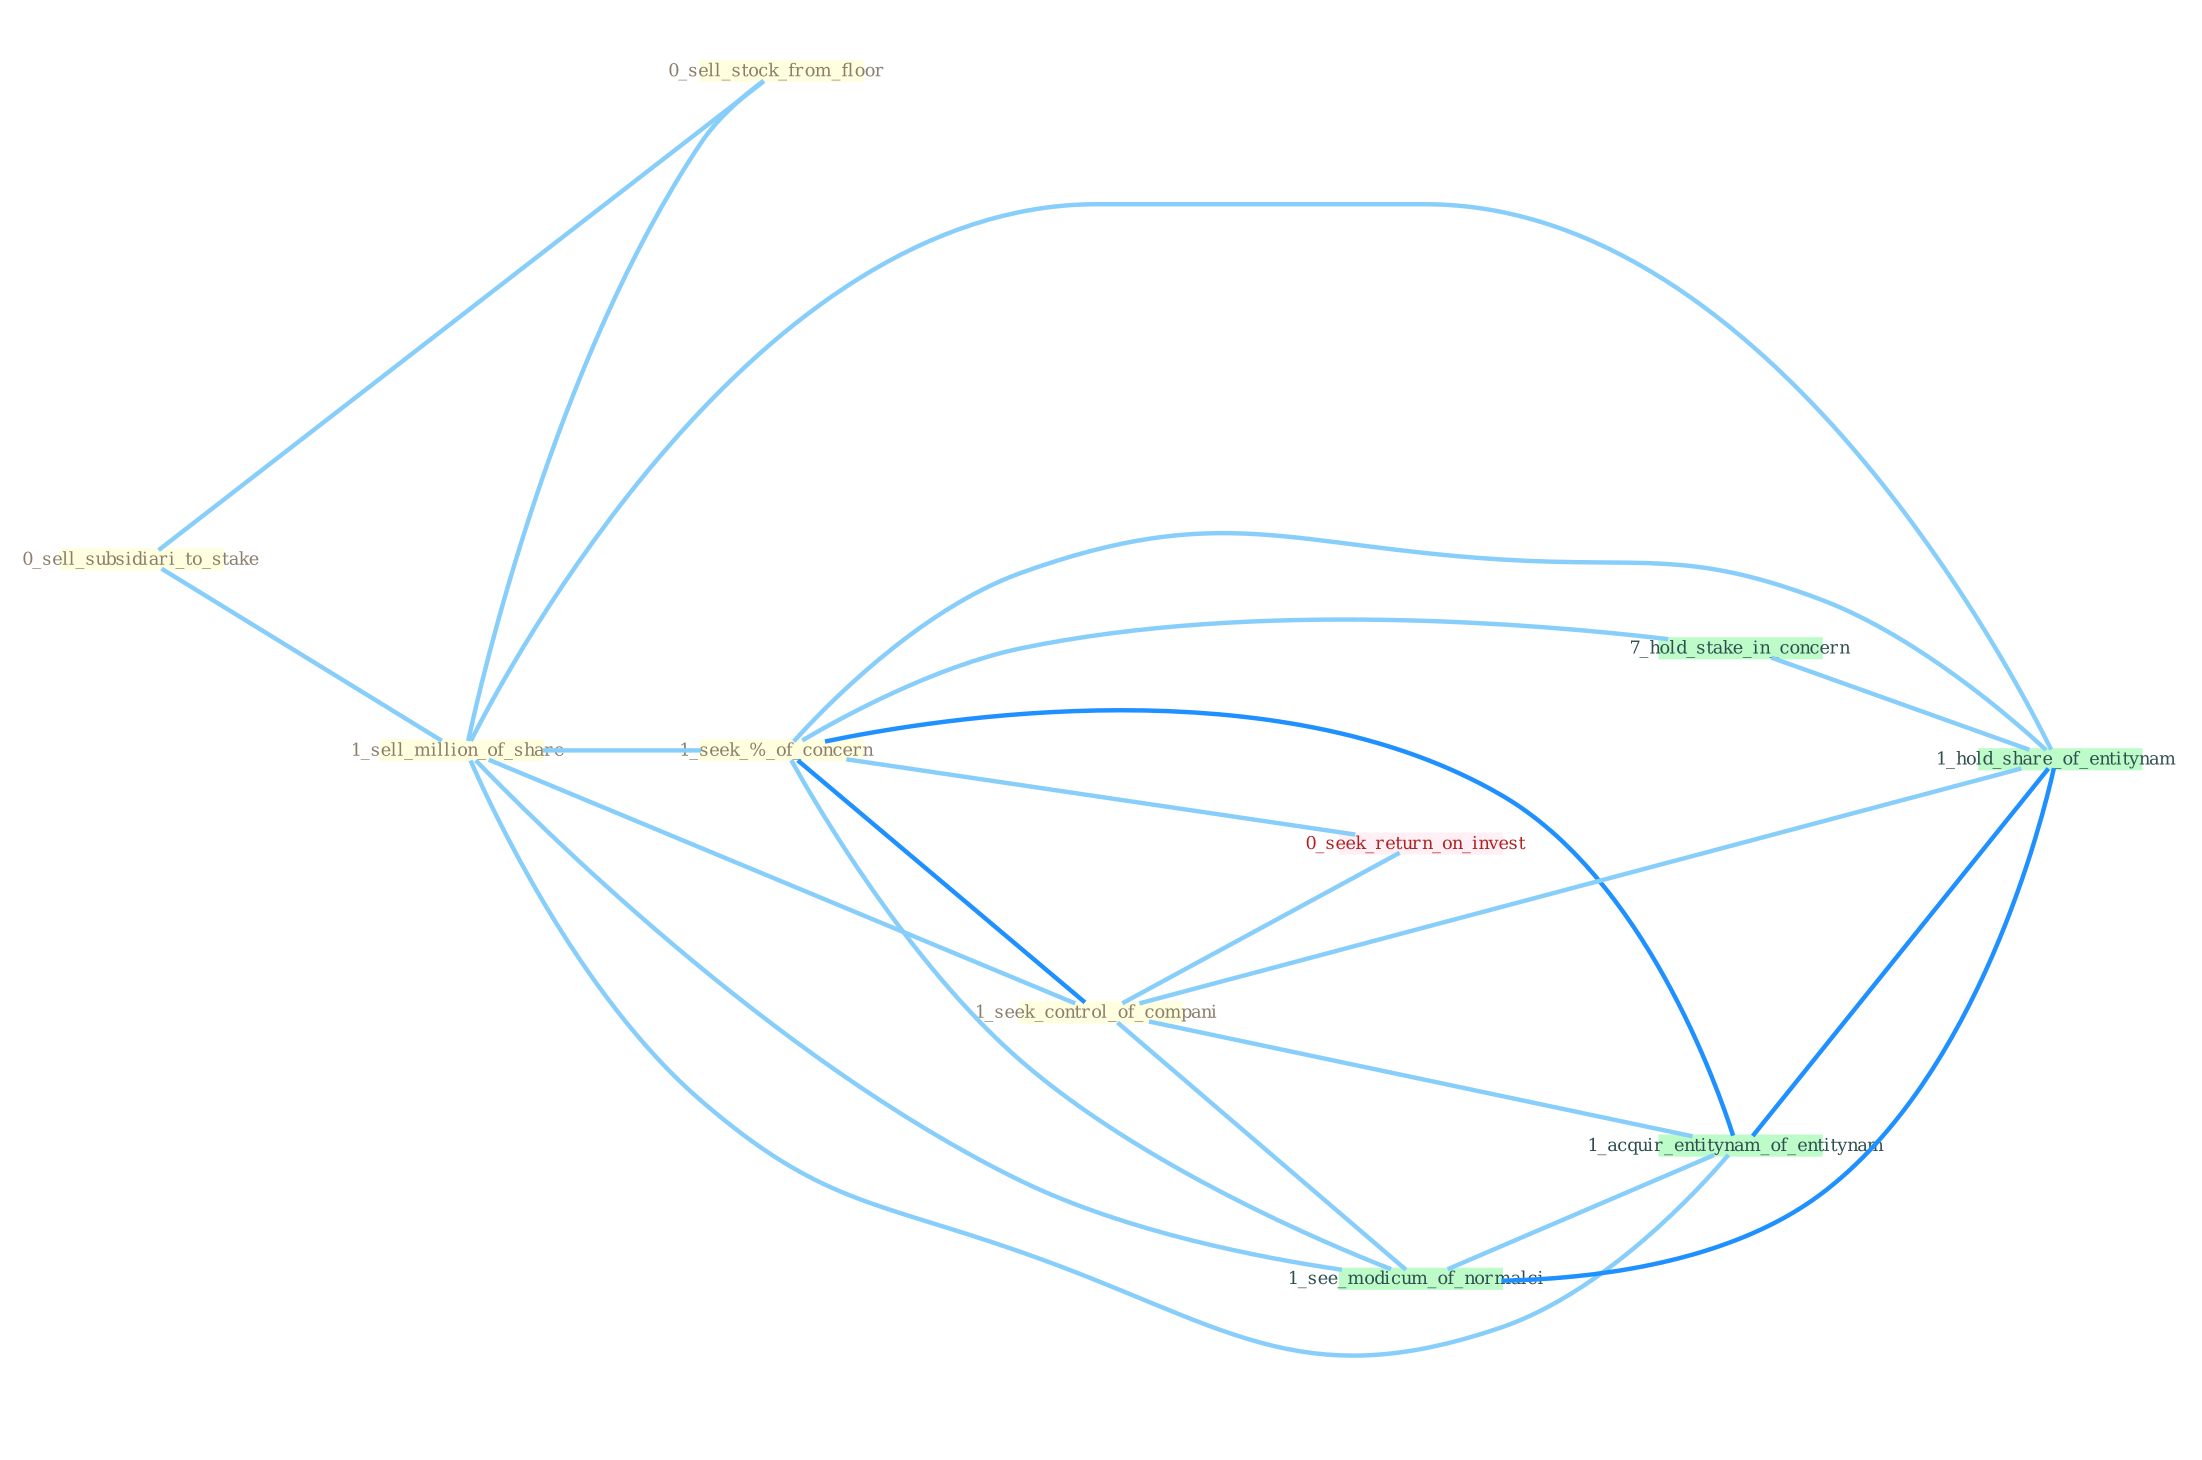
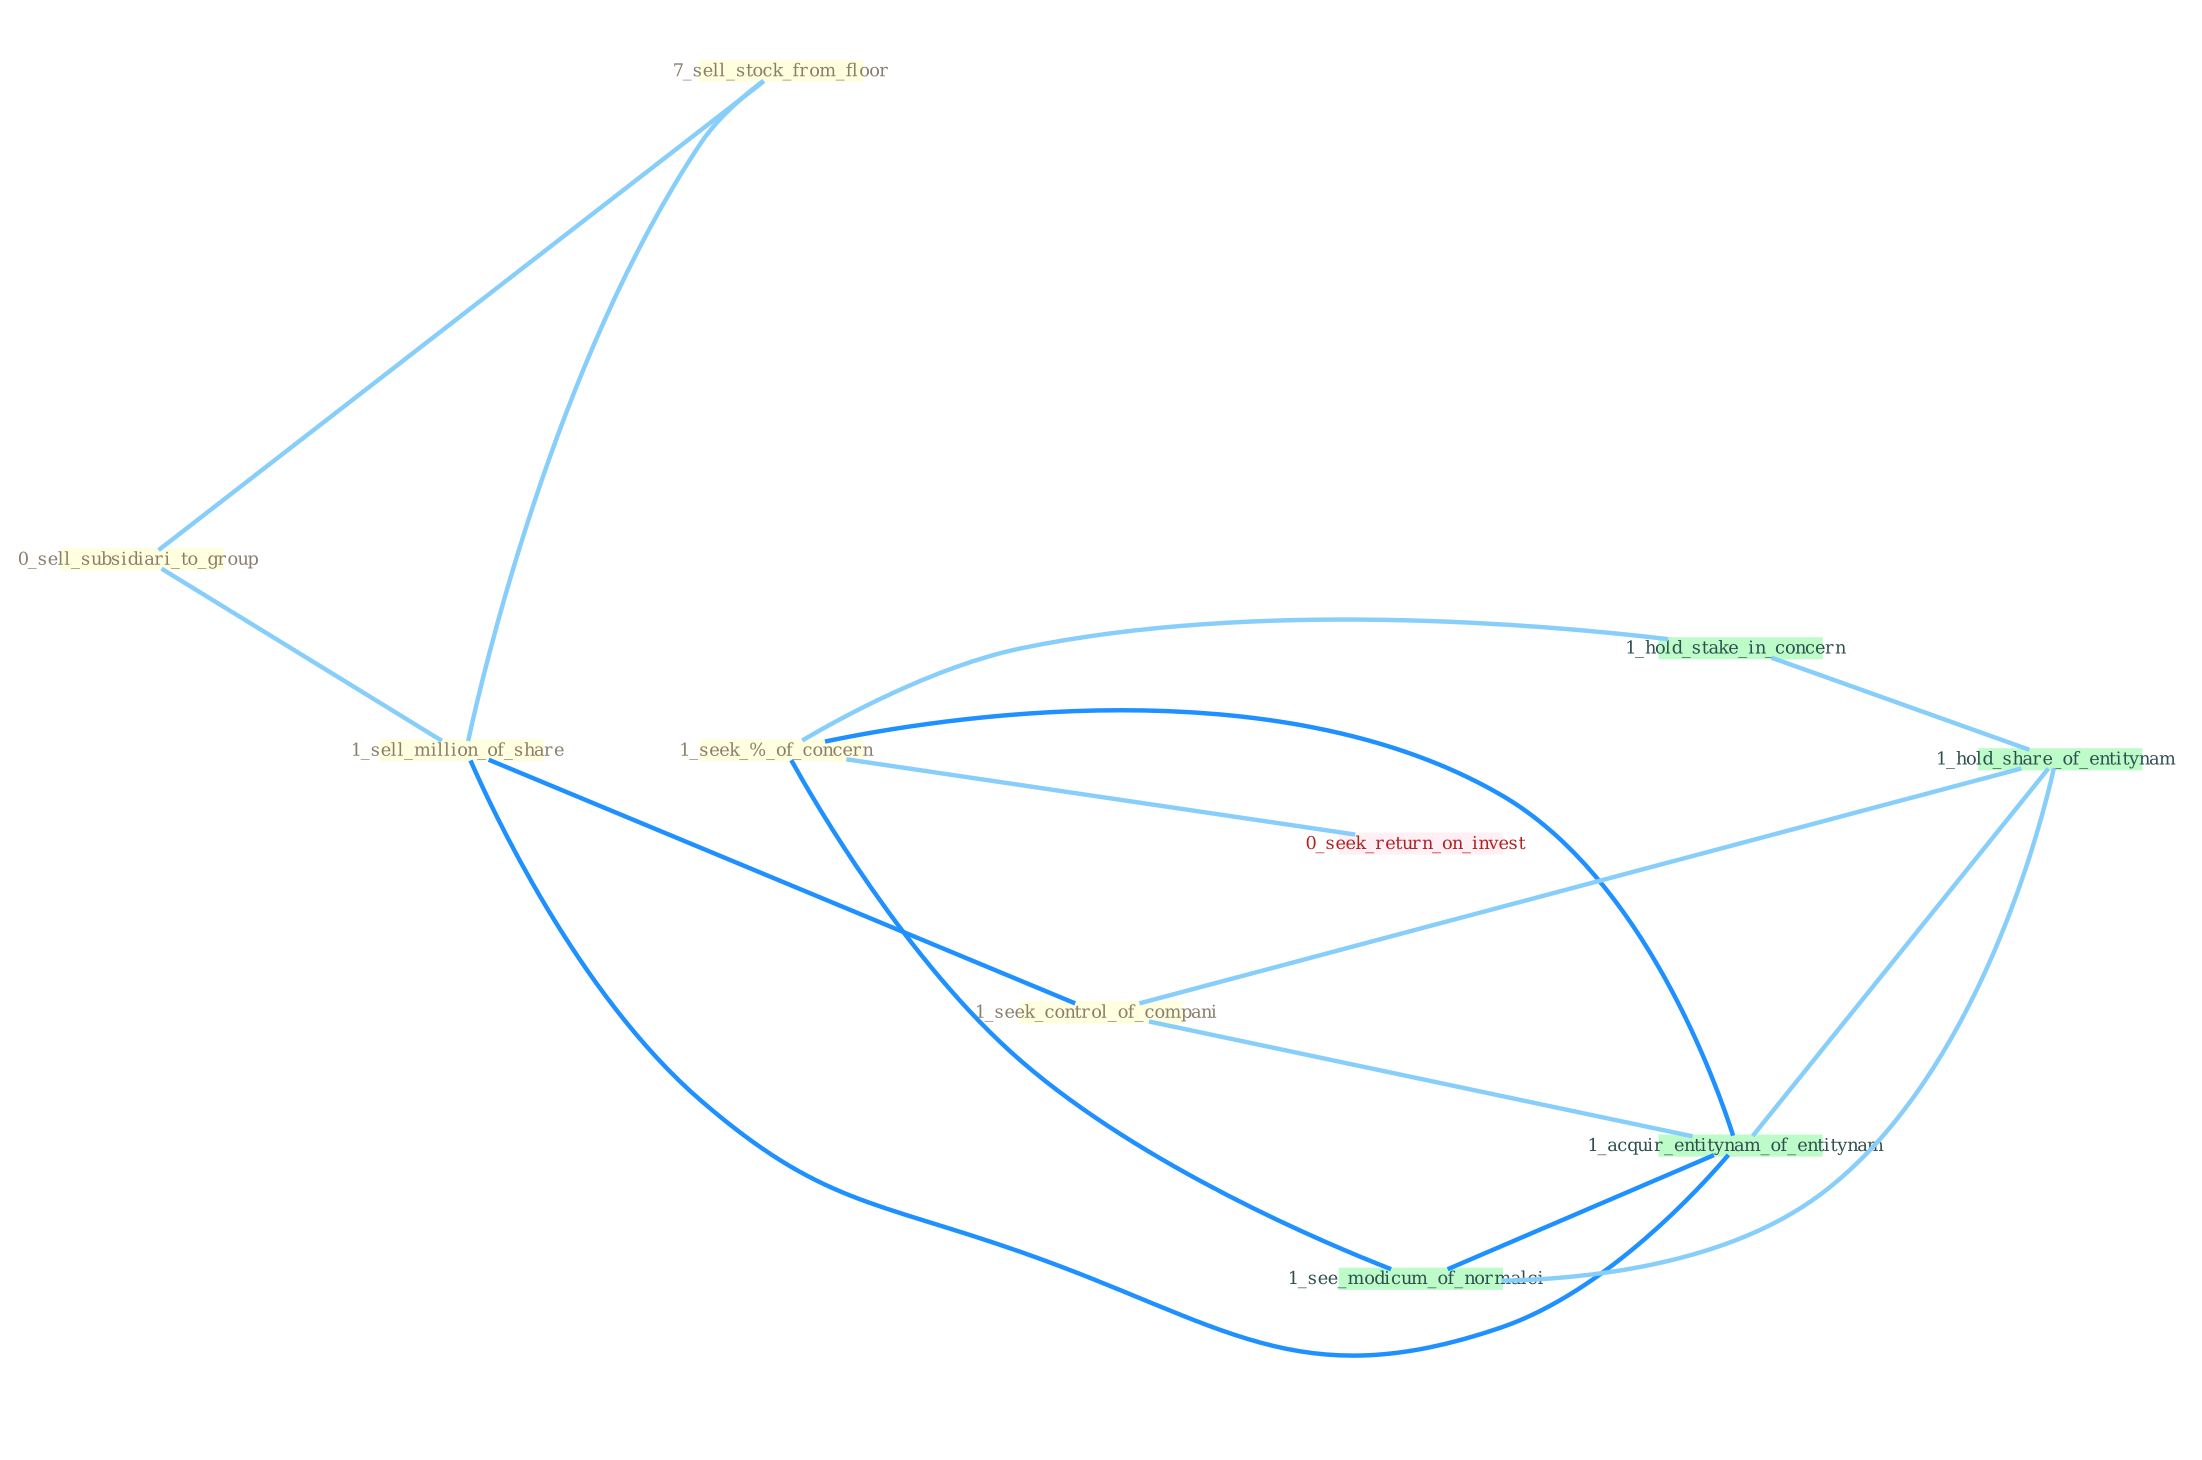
(781, 71) -> (781, 71)
(1264, 204) -> none
(1414, 552) -> none
(142, 559) -> (142, 559)
(1741, 648) -> (1741, 648)
(622, 750) -> none
(941, 881) -> none
(782, 882) -> (782, 882)
(1261, 928) -> none
(1901, 952) -> (1901, 952)
(1039, 1075) -> (1039, 1075)
(867, 1091) -> none
(1879, 1140) -> (1879, 1140)
(1262, 1146) -> none
(1581, 1212) -> (1581, 1212)
(1029, 1255) -> (1029, 1255)
